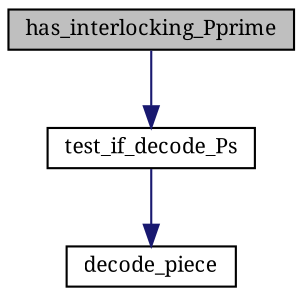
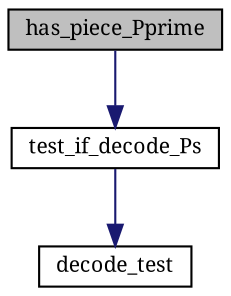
(151, 30) -> (115, 30)
(151, 267) -> (115, 267)
